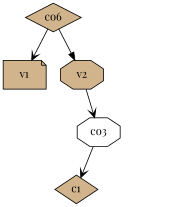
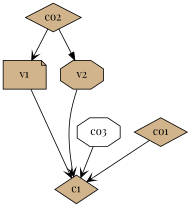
(53, 18) -> (53, 18)
(89, 100) -> (69, 129)
none -> (50, 130)
none -> (161, 132)
